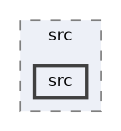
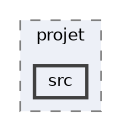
(61, 36) -> (61, 36)
